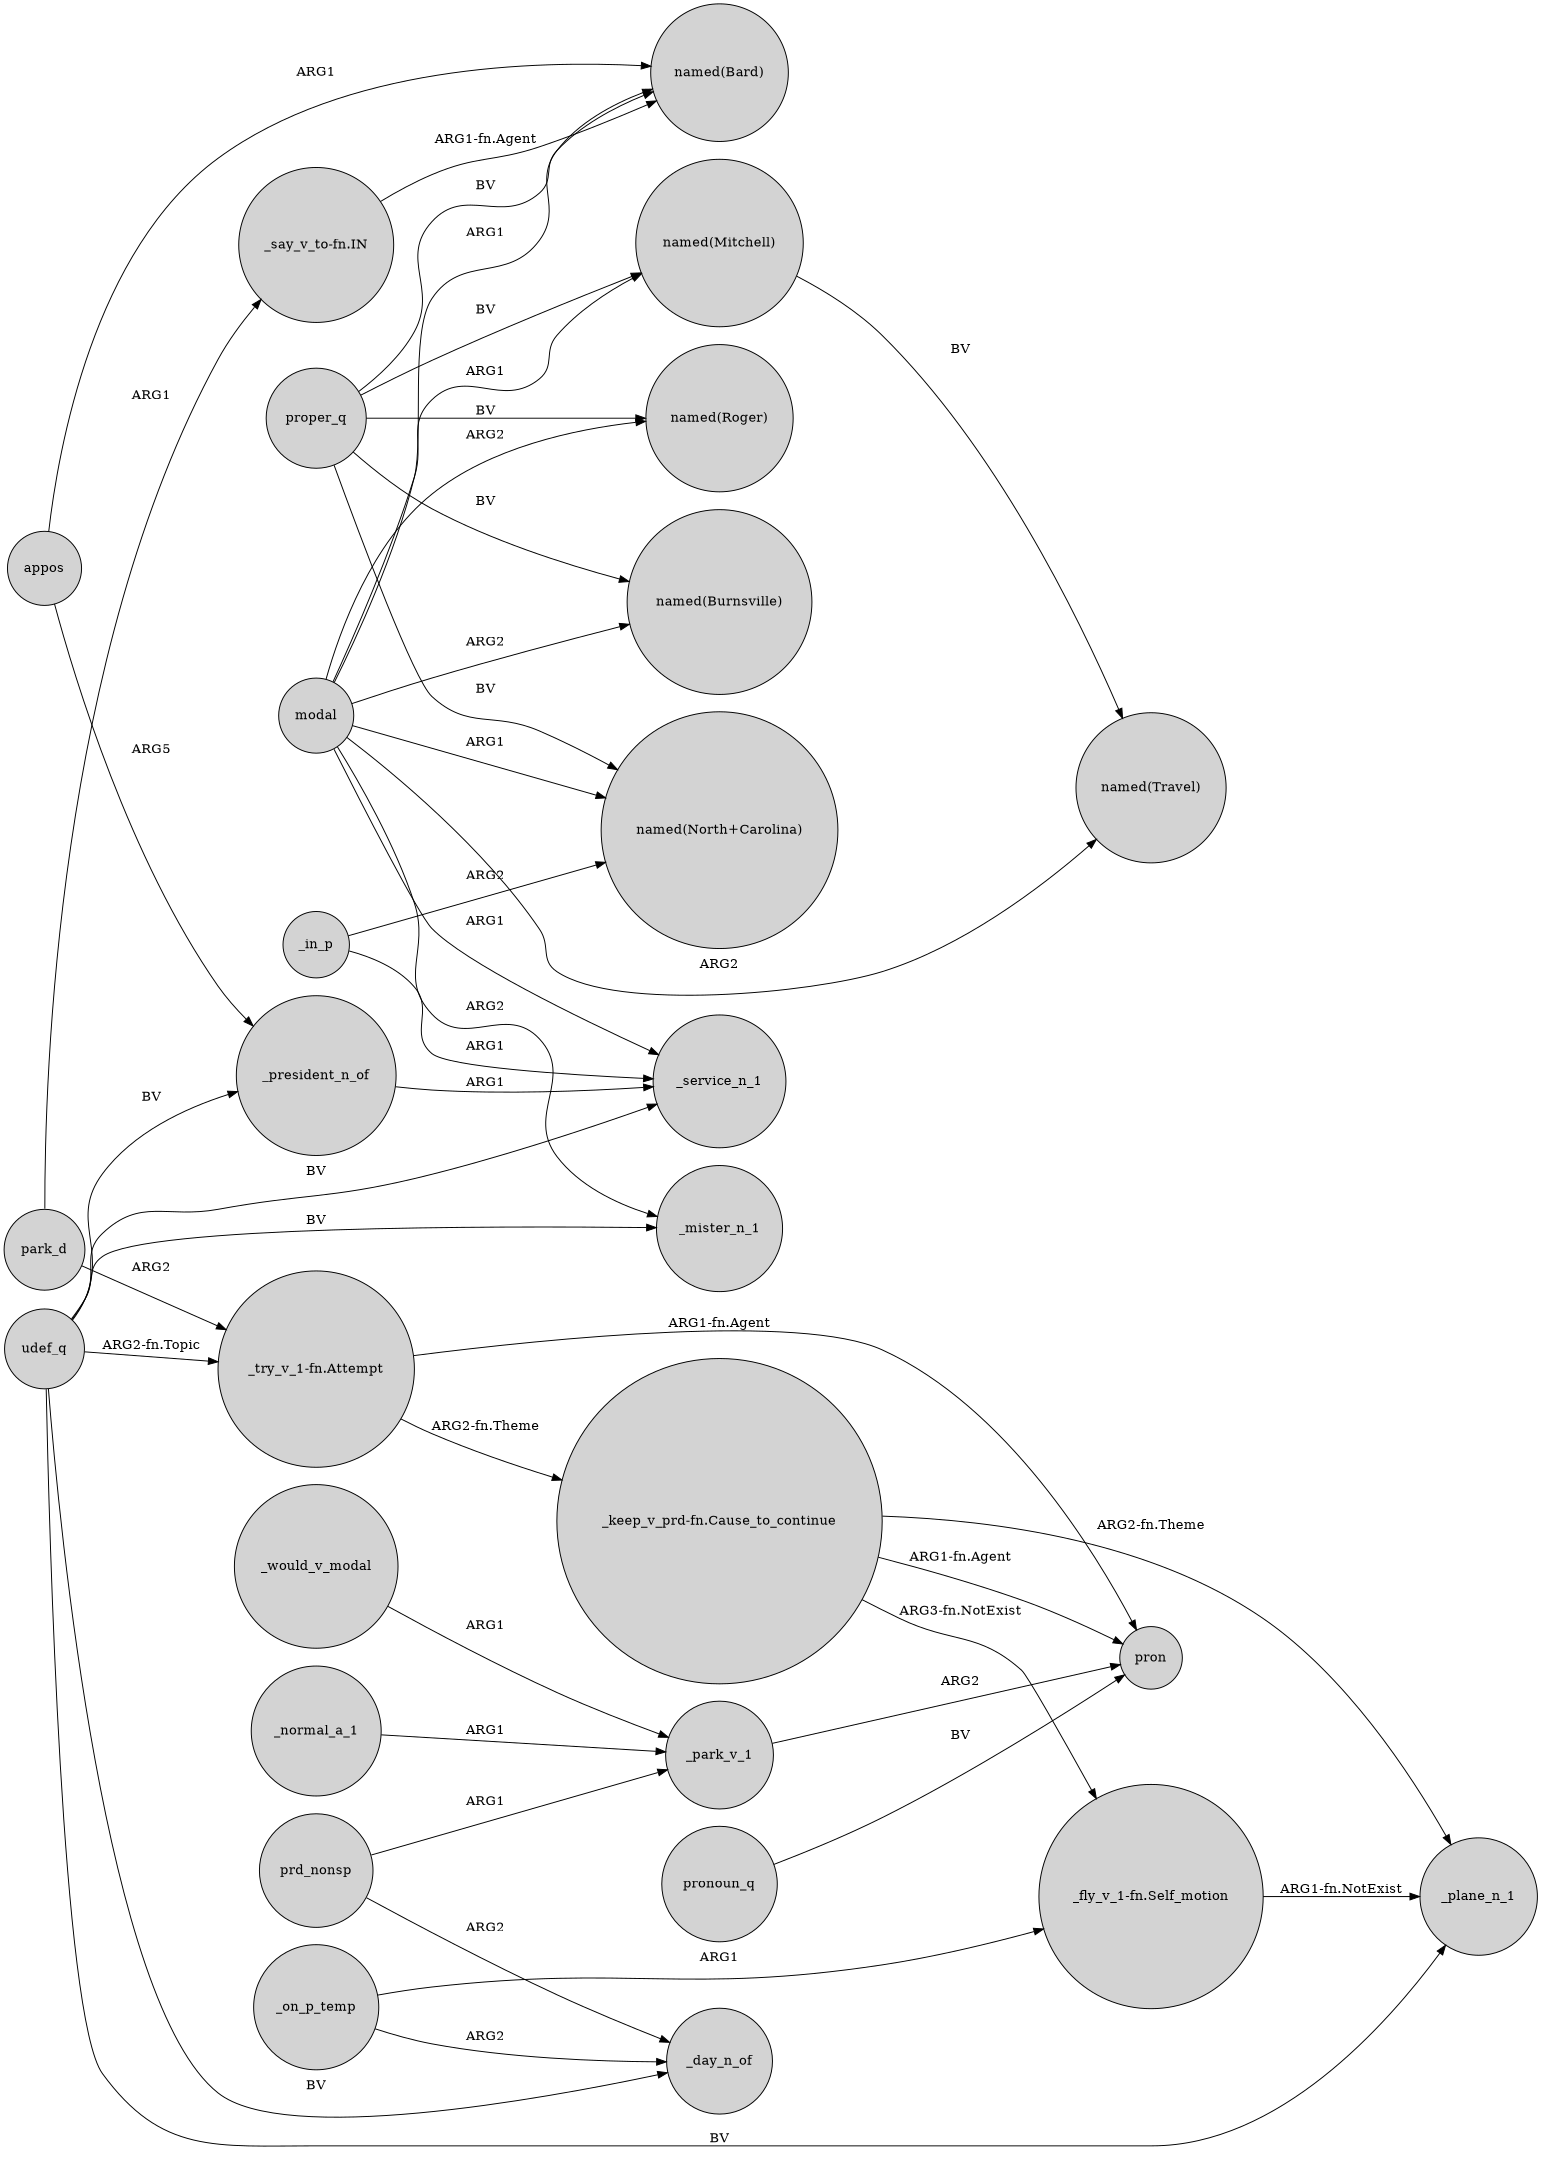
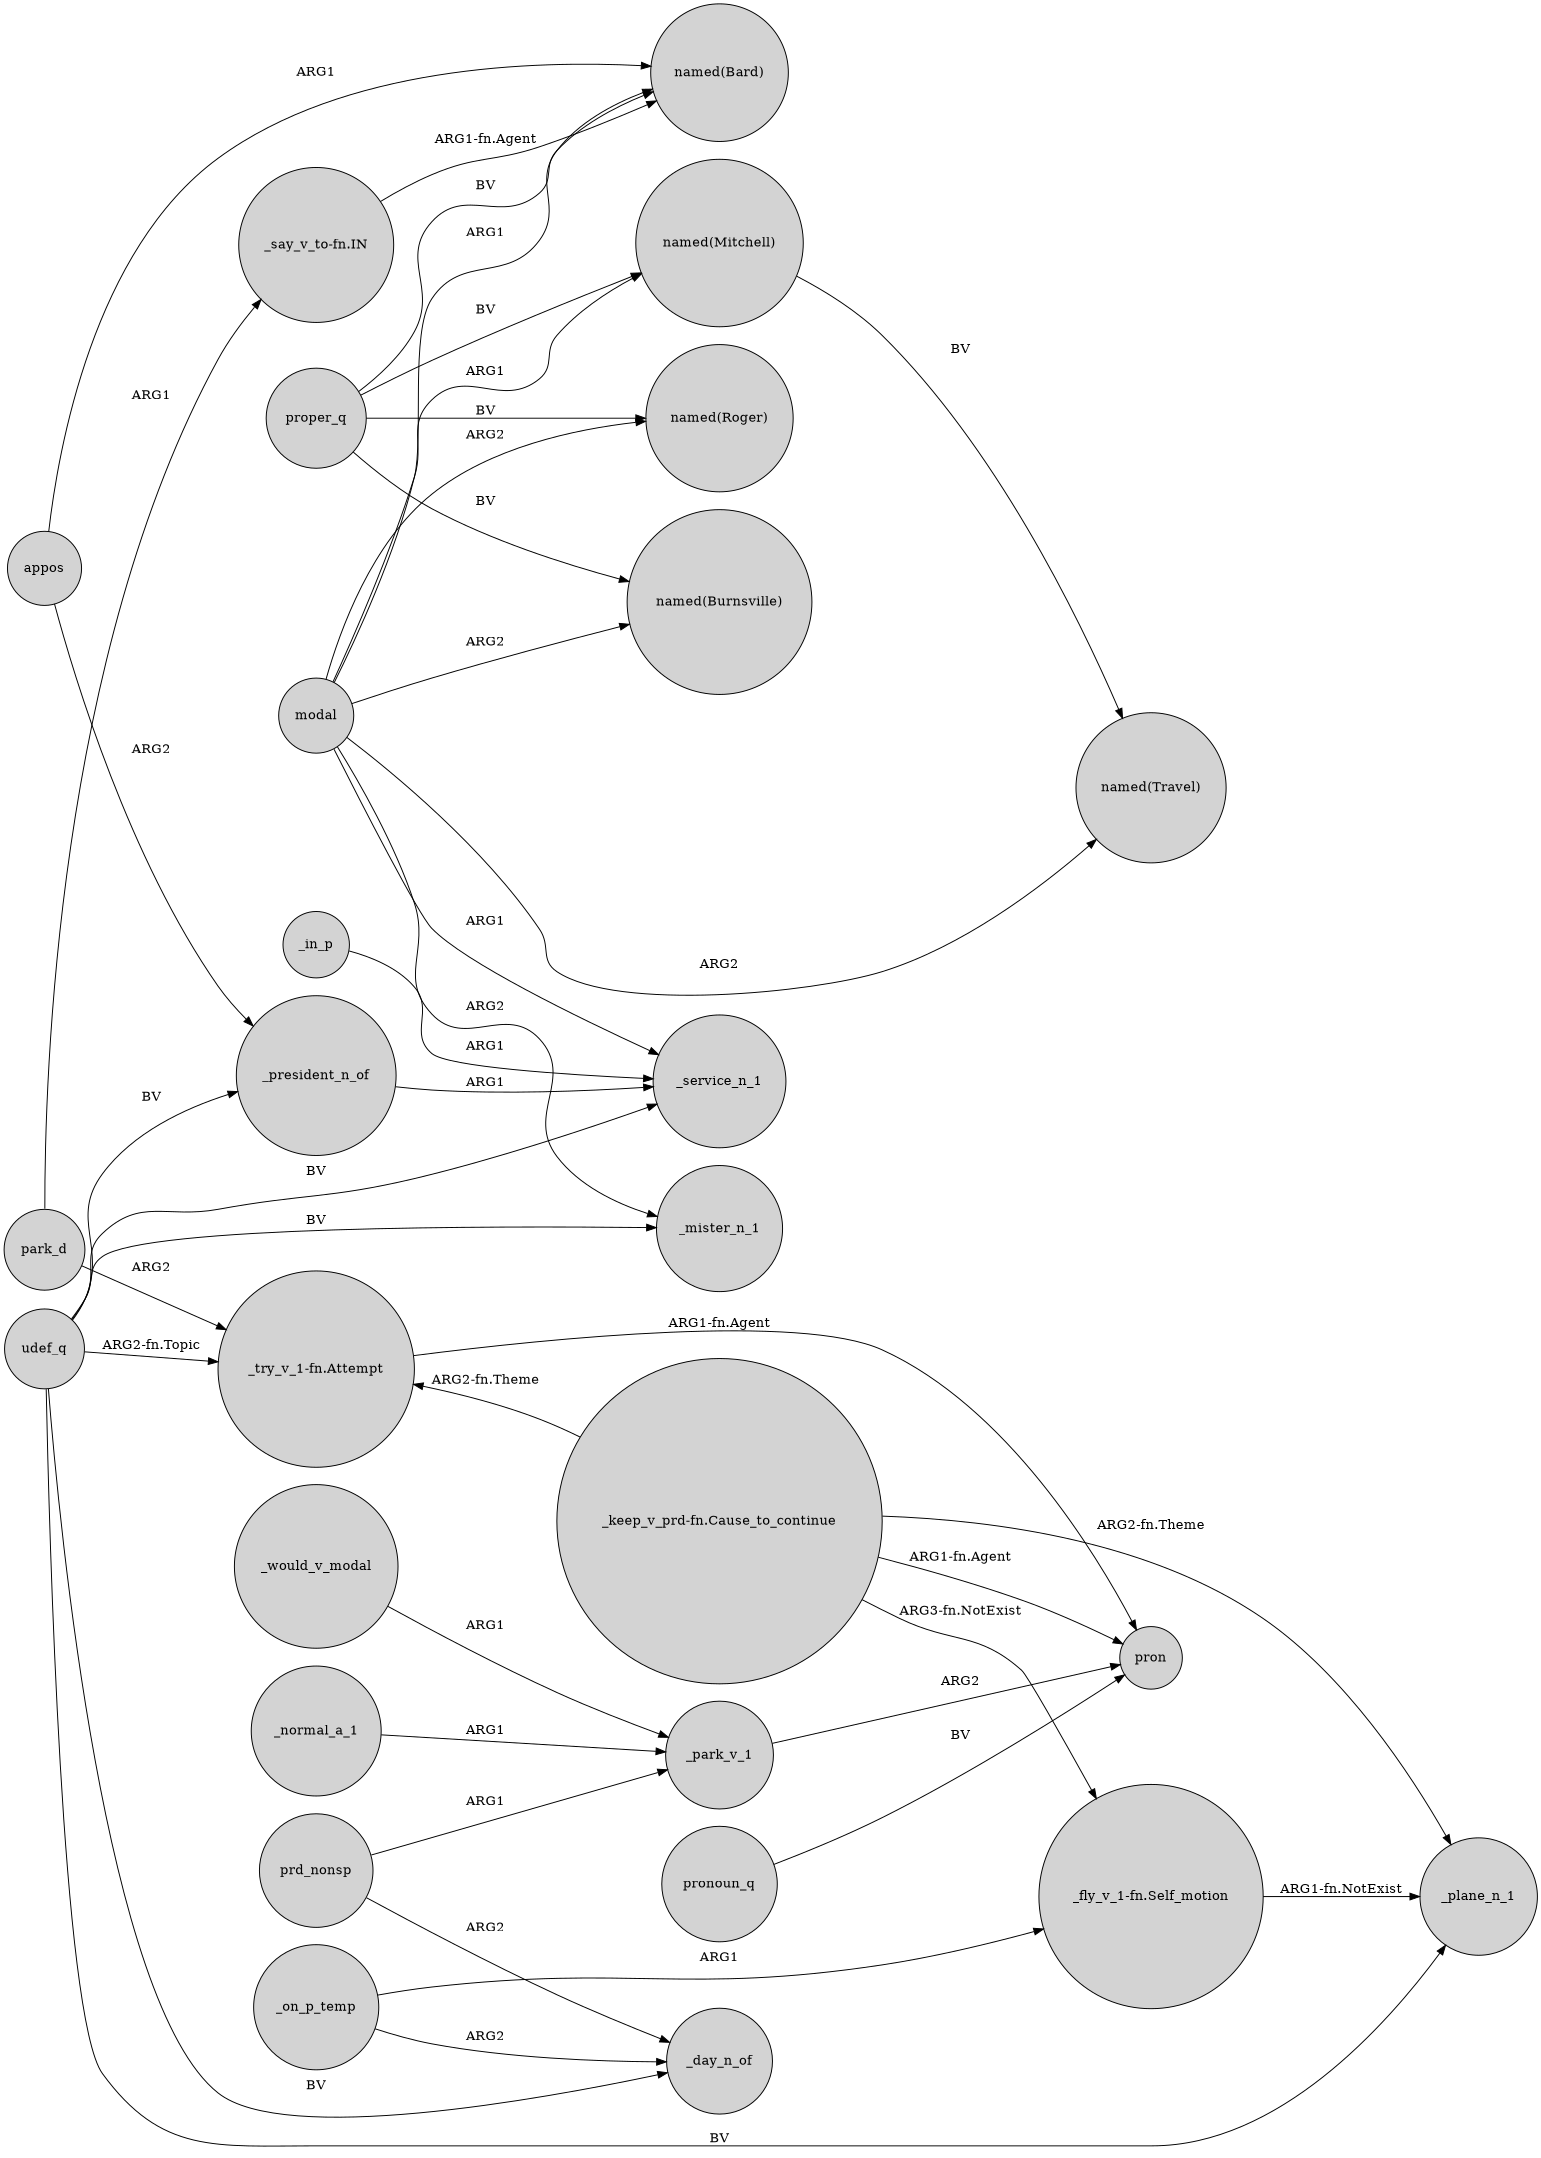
(152, 750) -> (152, 750)
(720, 830) -> none
(476, 1451) -> (503, 1407)
